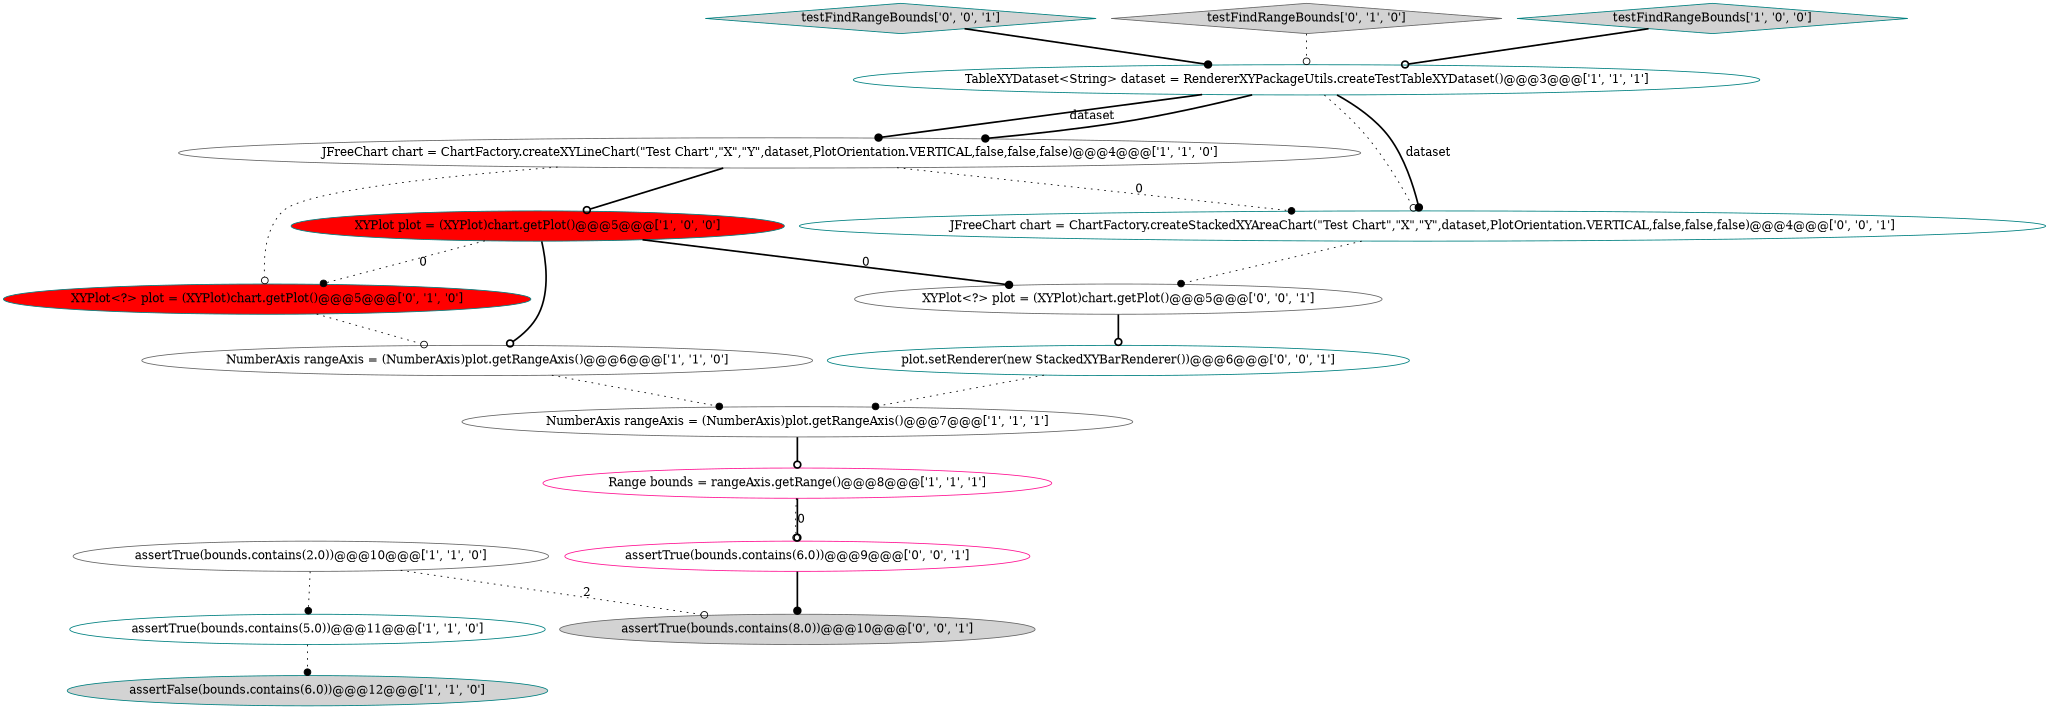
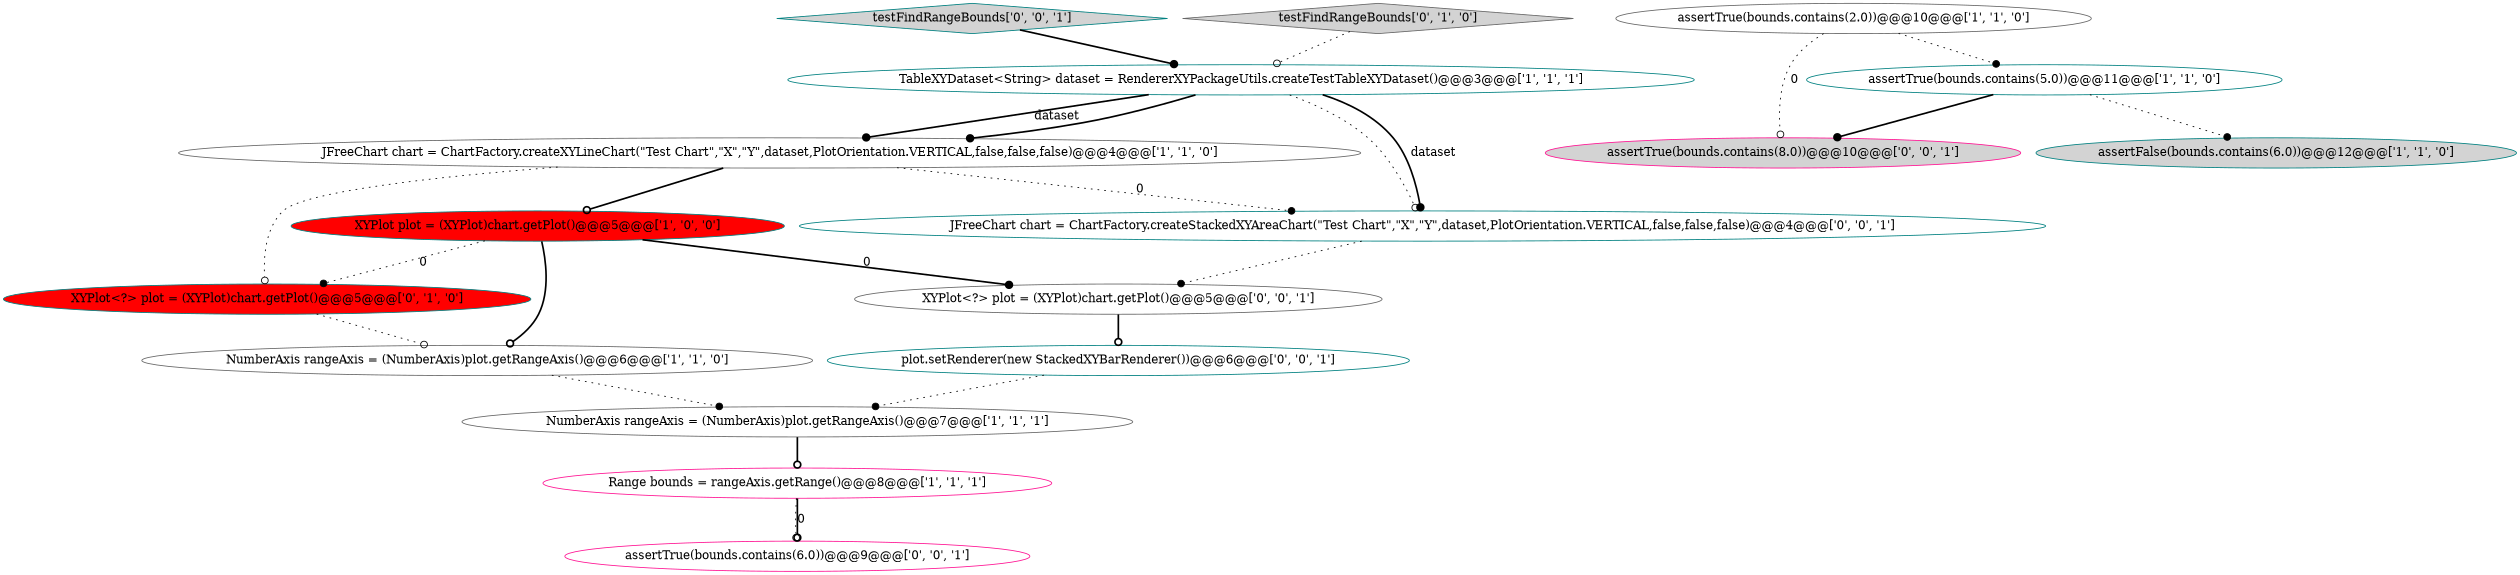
(1712, 18) -> none
(797, 589) -> (1917, 115)
(587, 593) -> (1795, 80)
(797, 629) -> (1783, 153)
